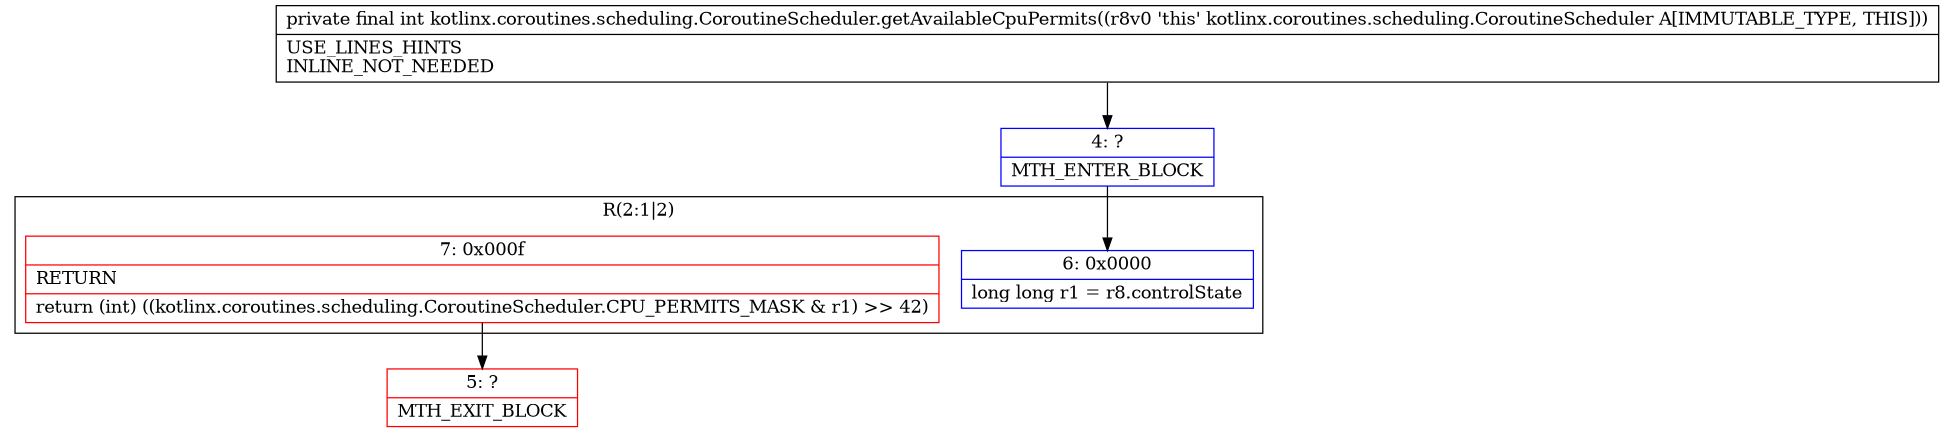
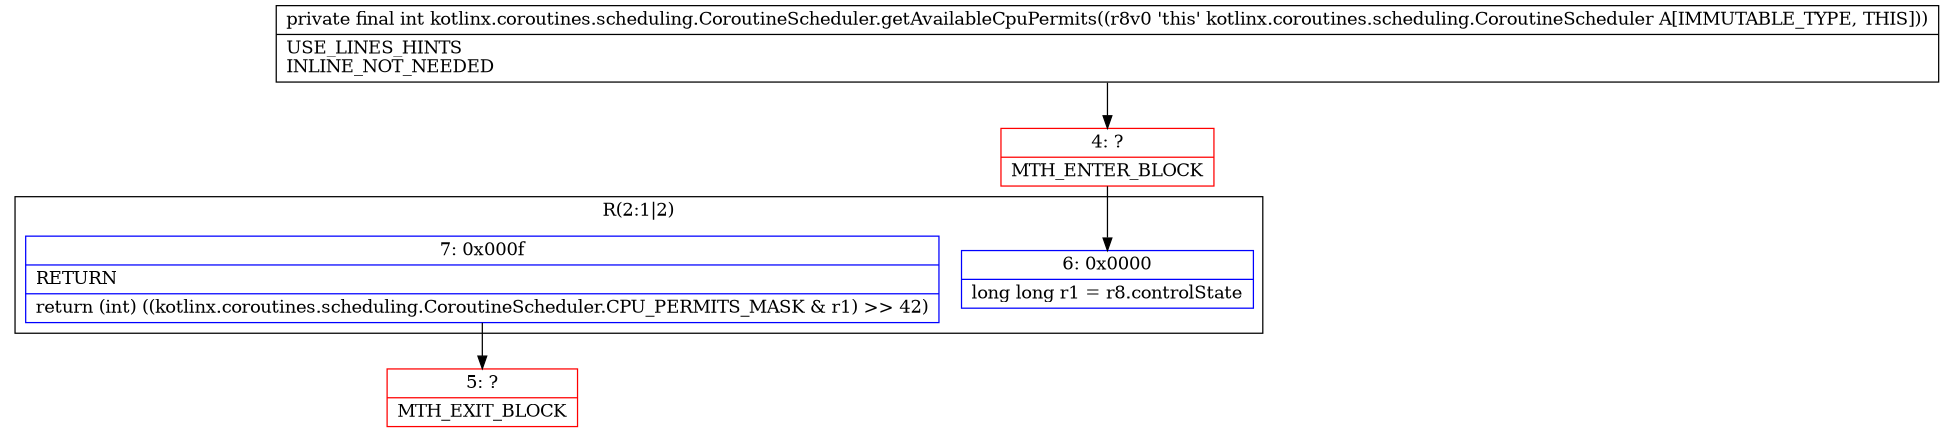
(1107, 157) -> (1107, 157)
(482, 279) -> (482, 279)
